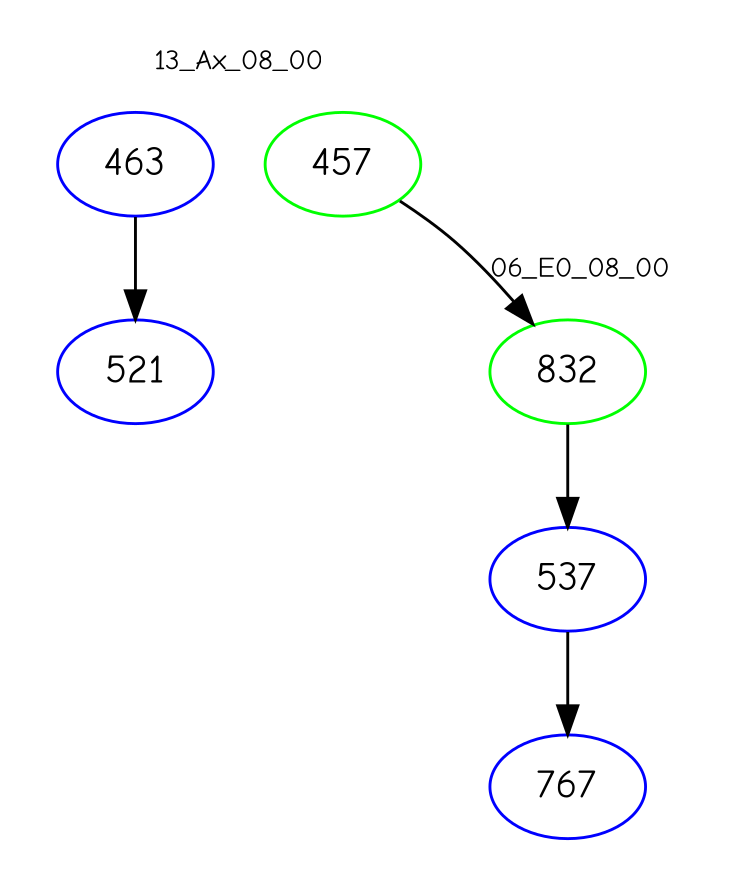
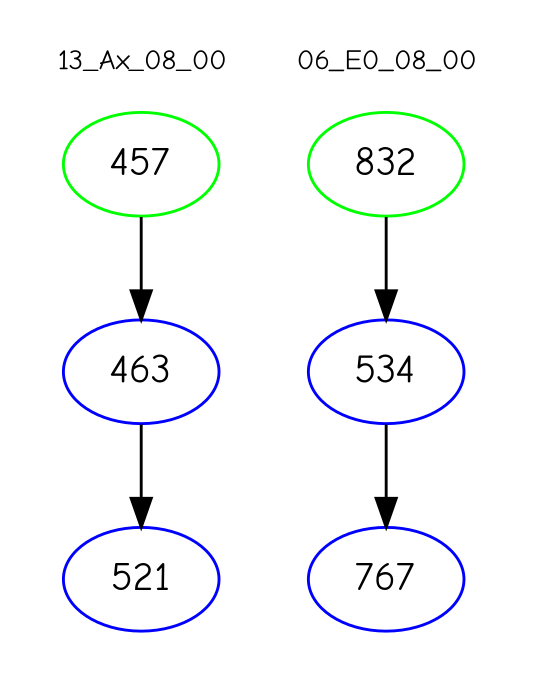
(485, 271) -> (141, 254)
(568, 579) -> (386, 372)
